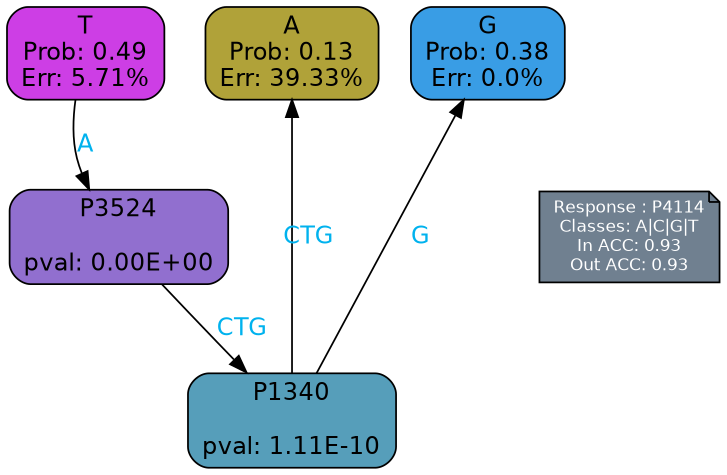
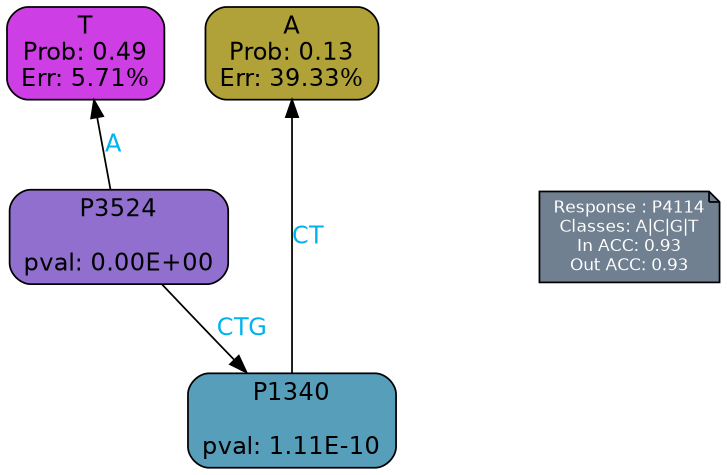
(488, 53) -> none
(74, 137) -> (104, 154)
(309, 237) -> (309, 237)
